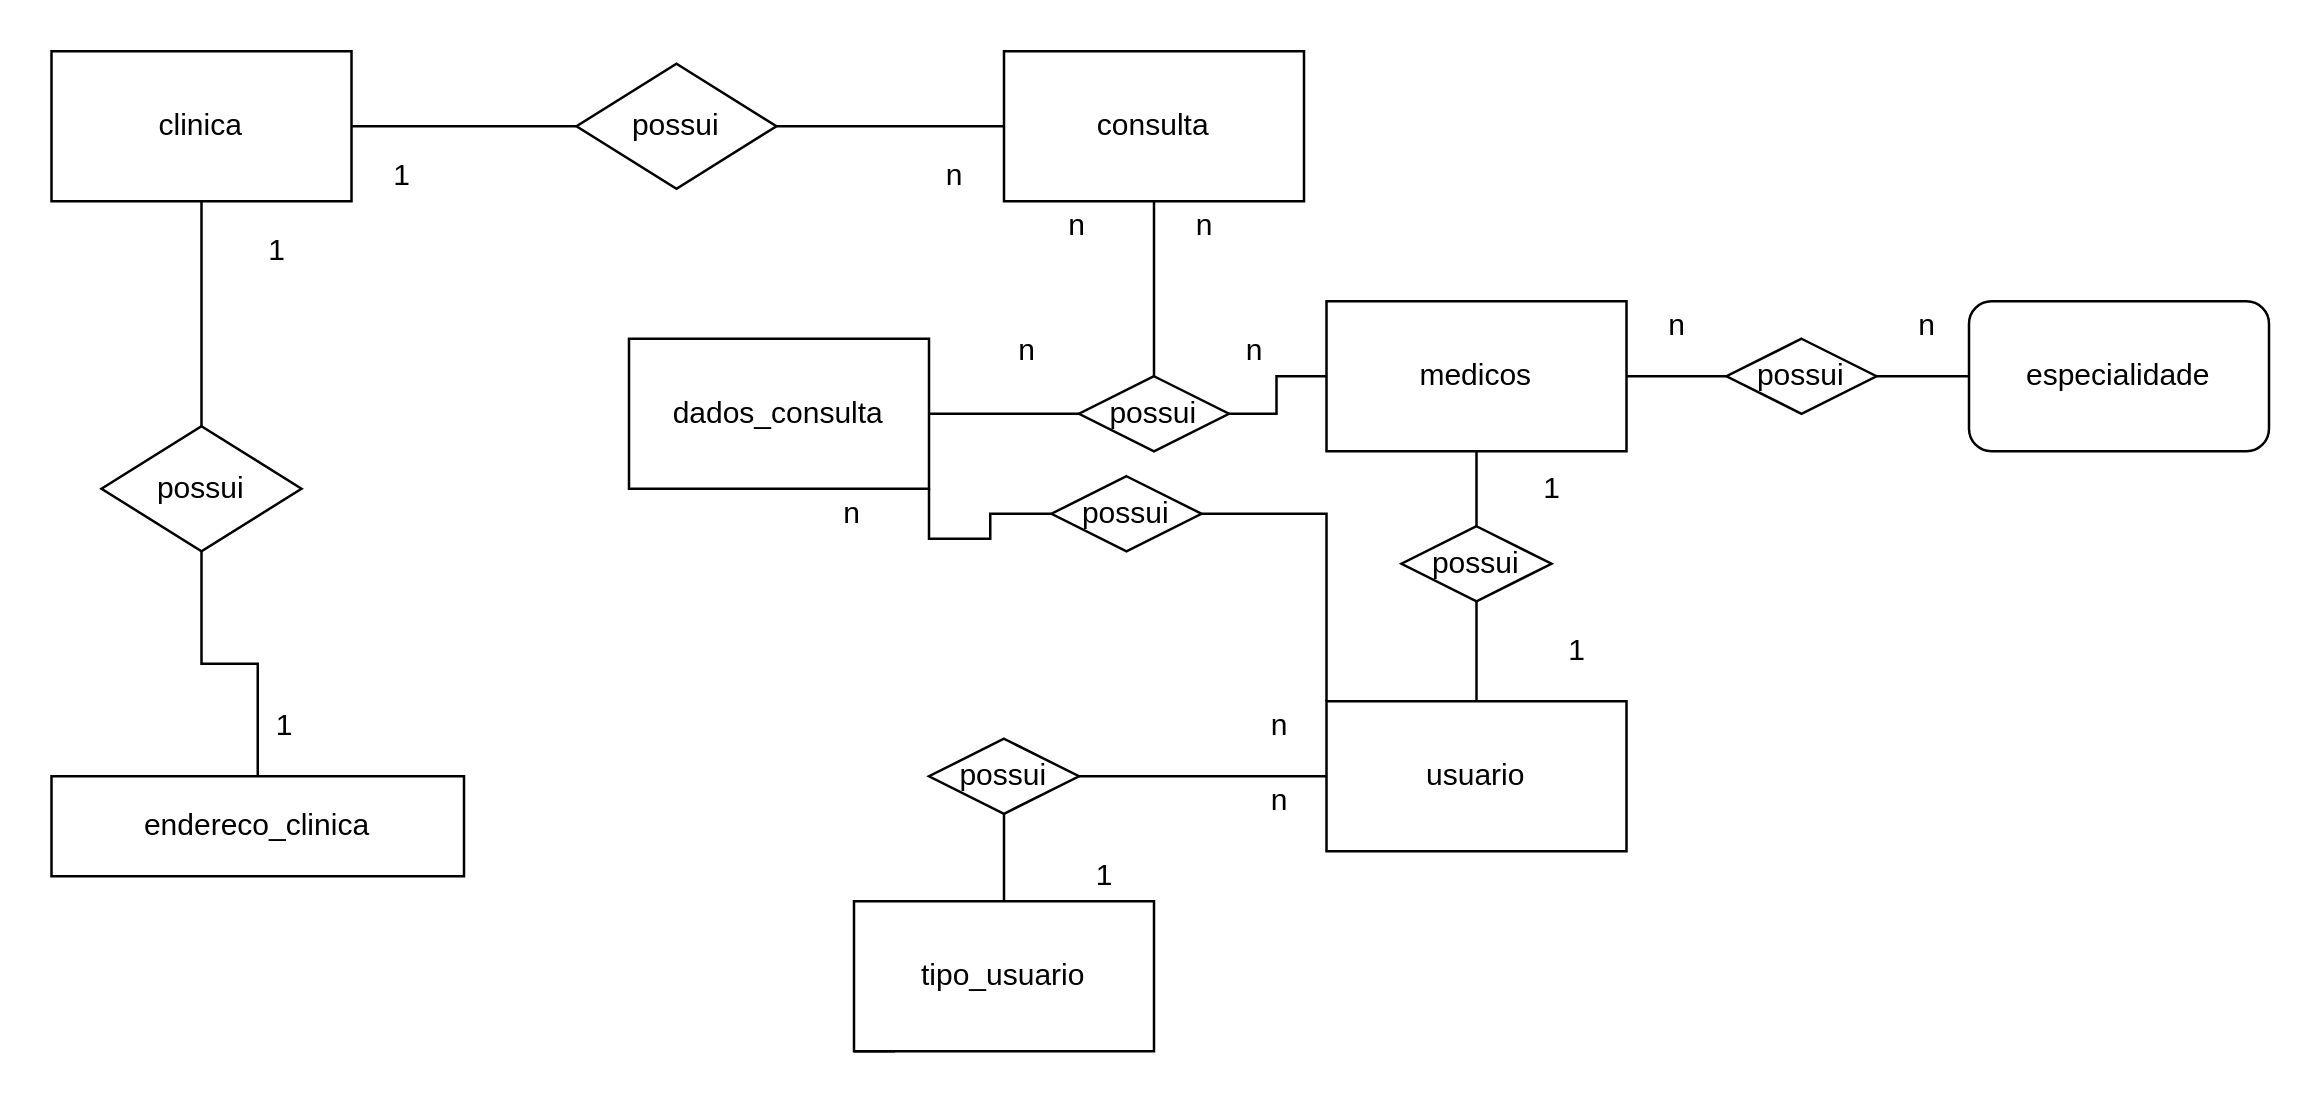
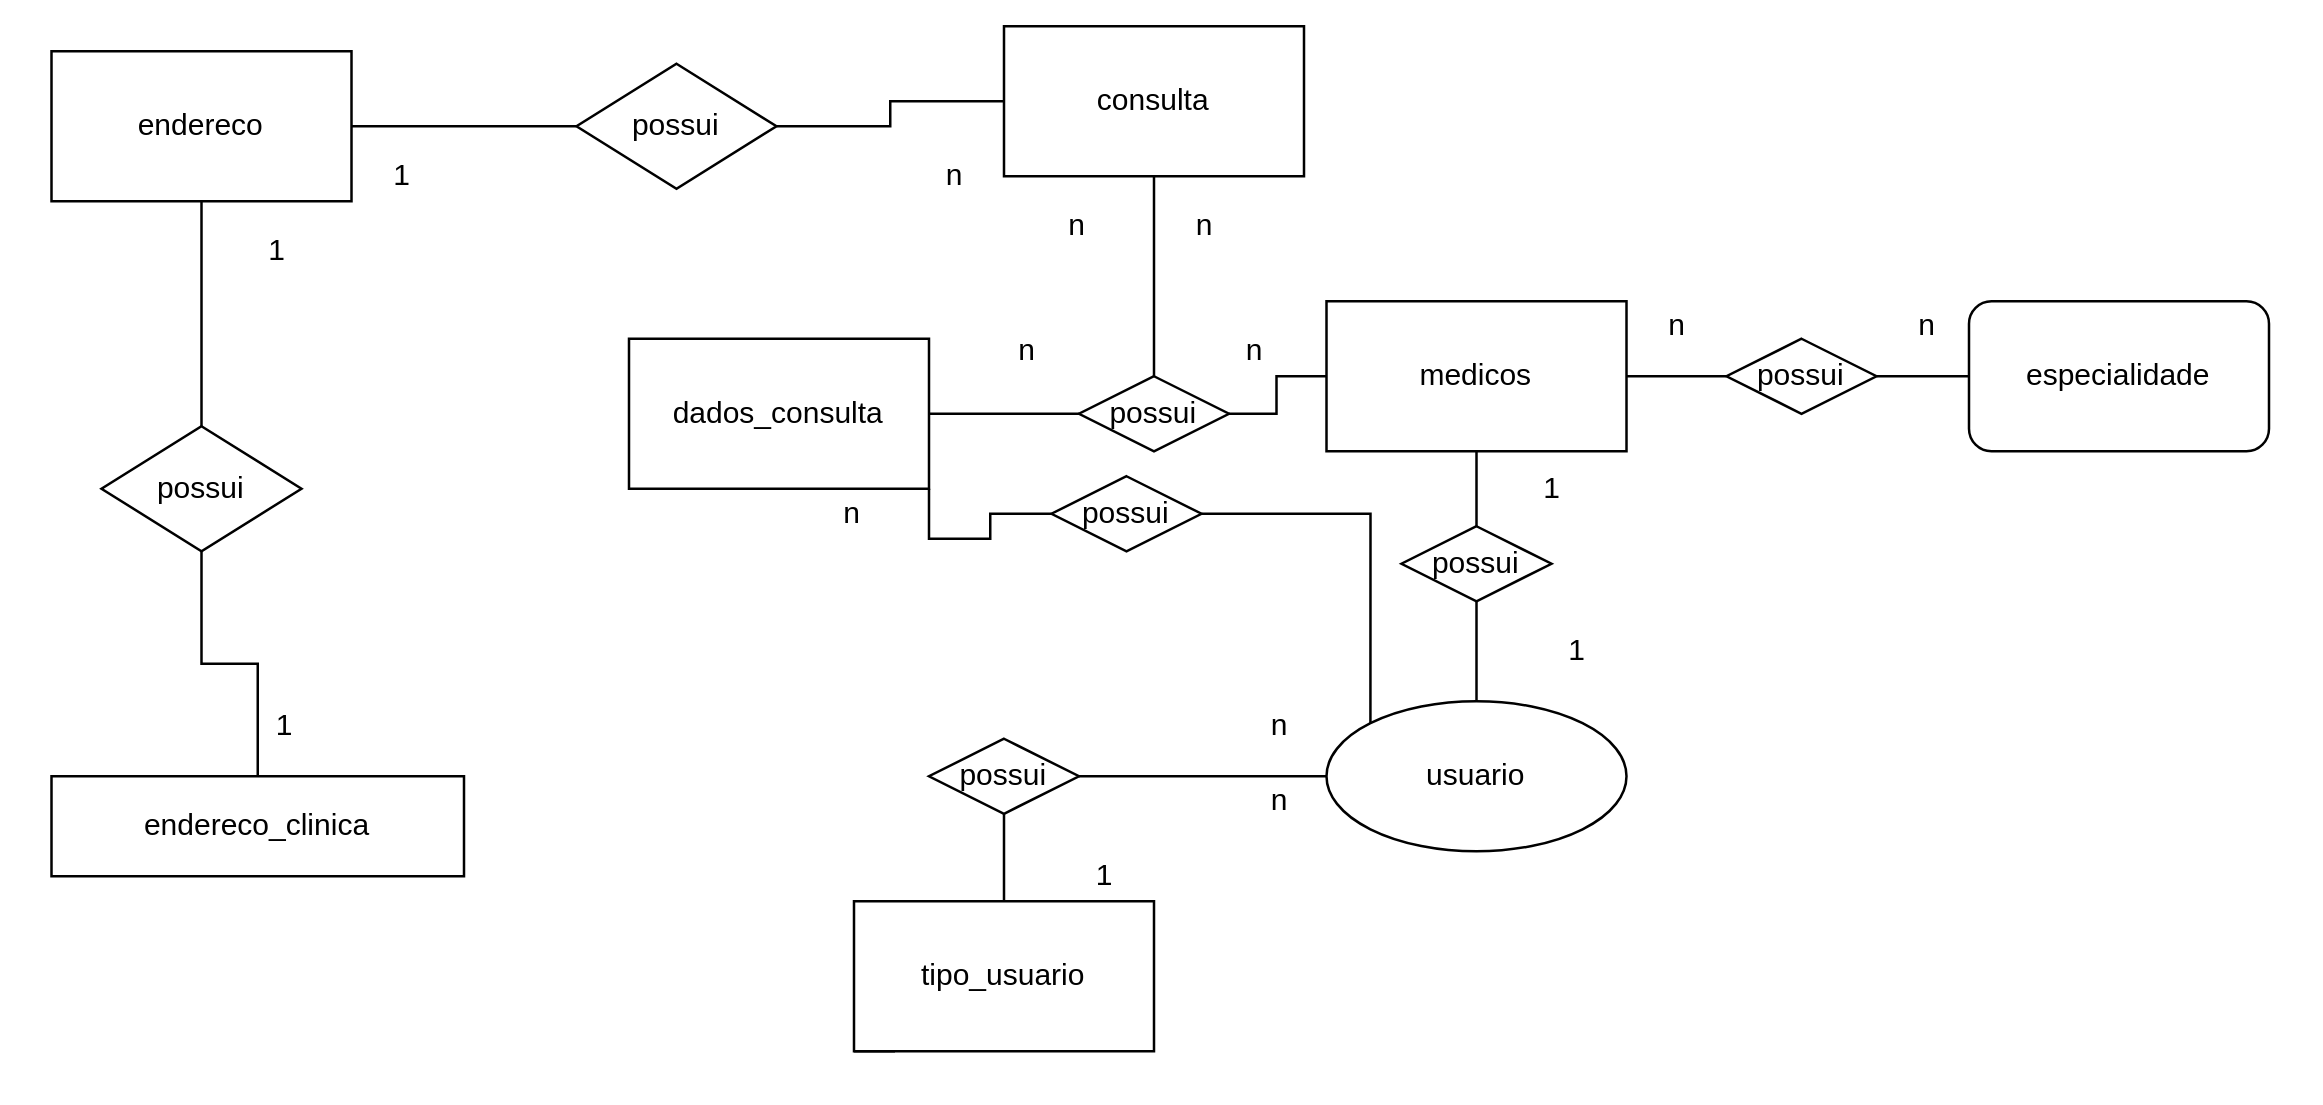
(201, 126) -> (201, 126)
(1154, 126) -> (1154, 101)
(1476, 776) -> (1476, 776)
